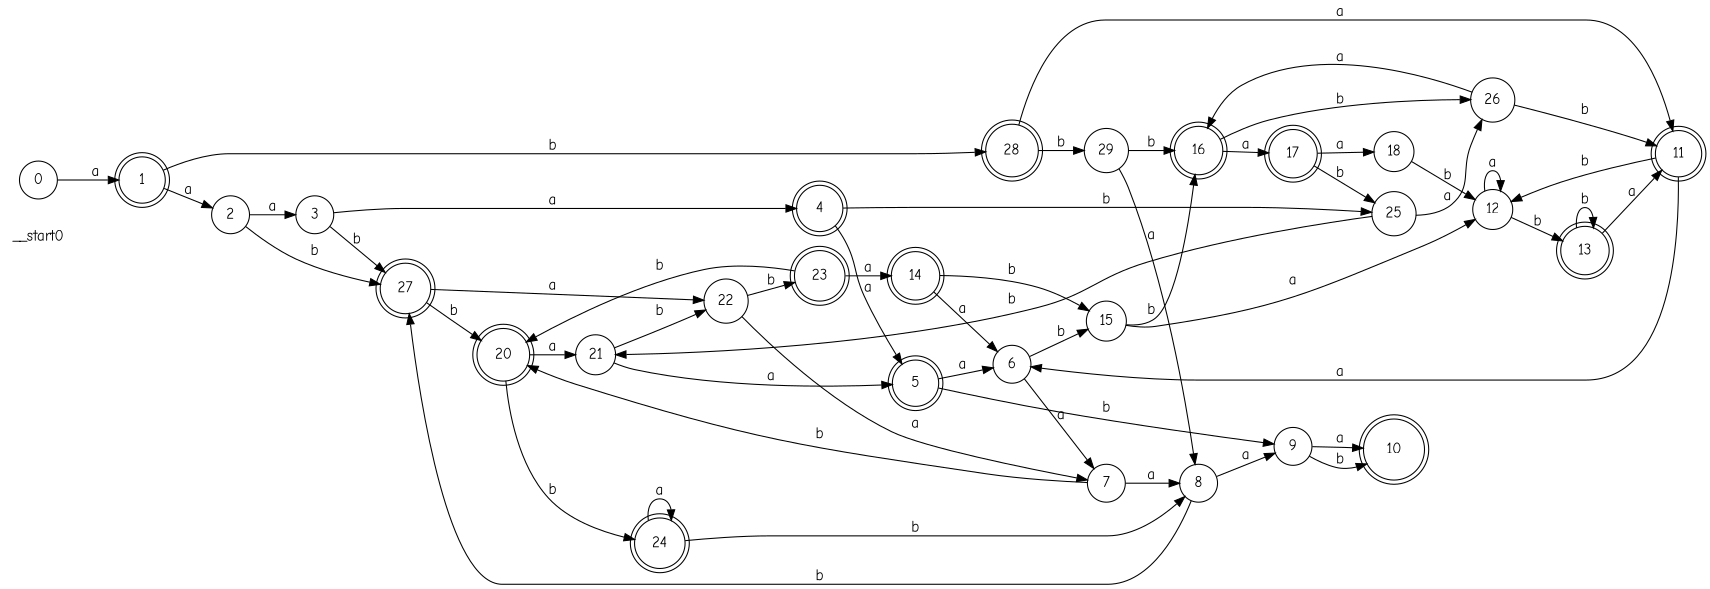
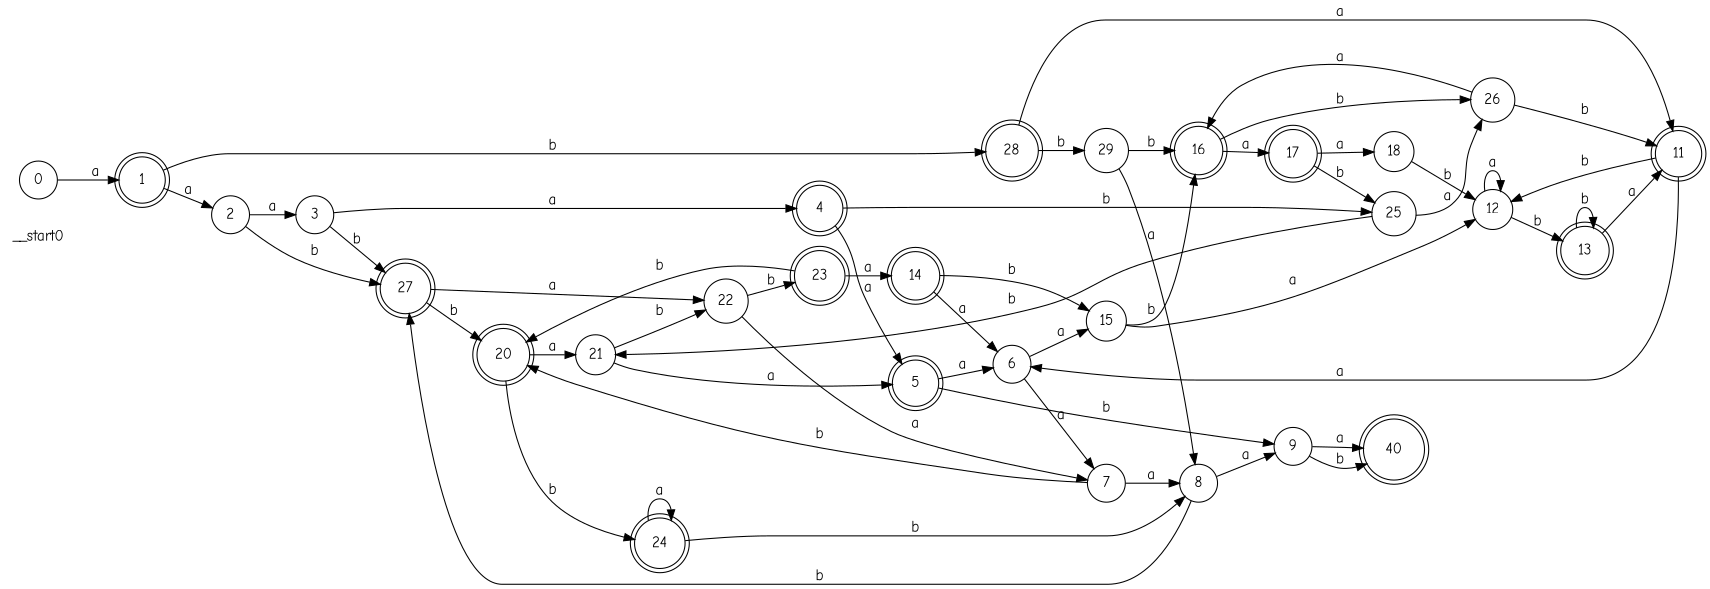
(1061, 332) -> (1061, 332)
(1394, 450) -> (1394, 450)
